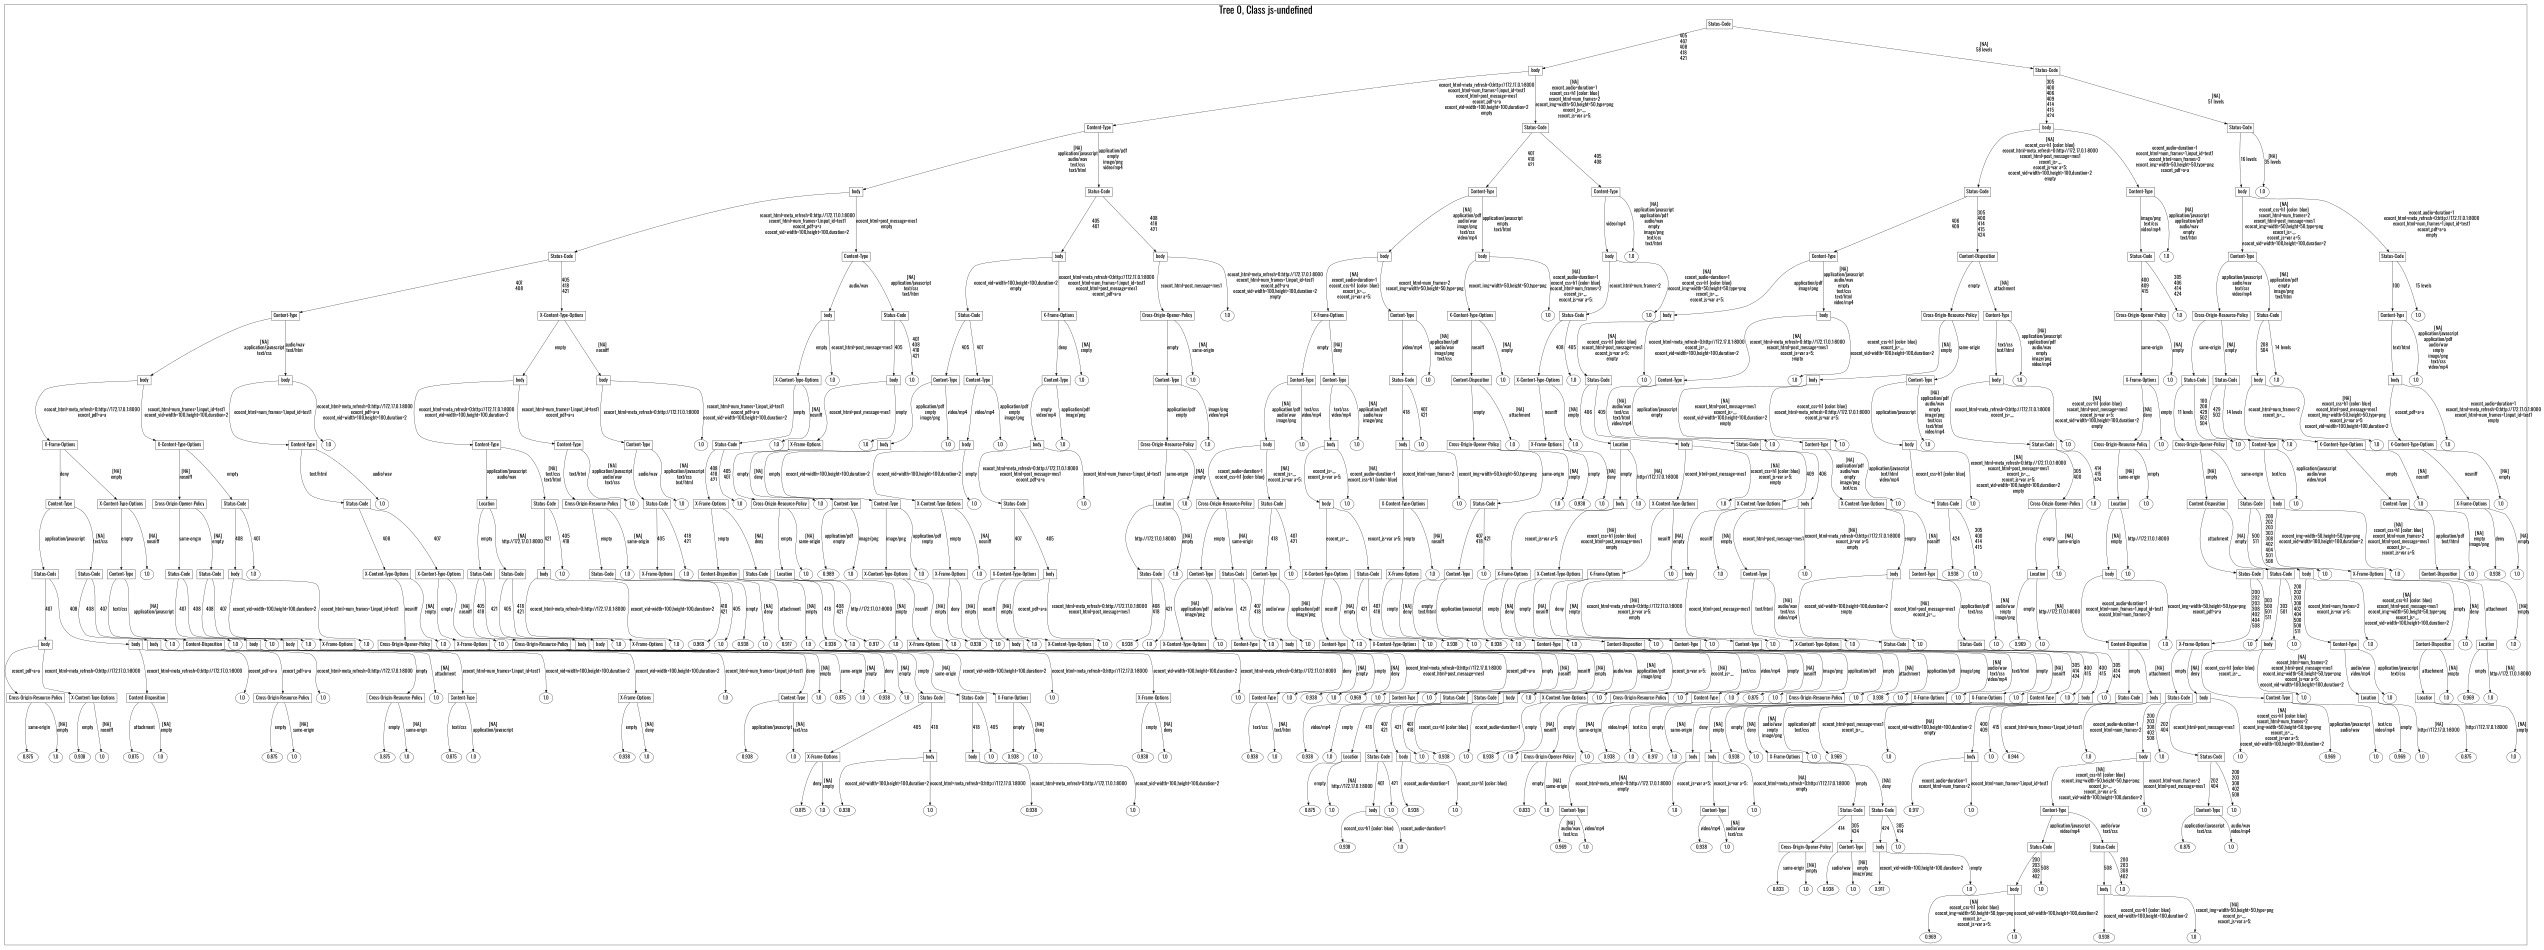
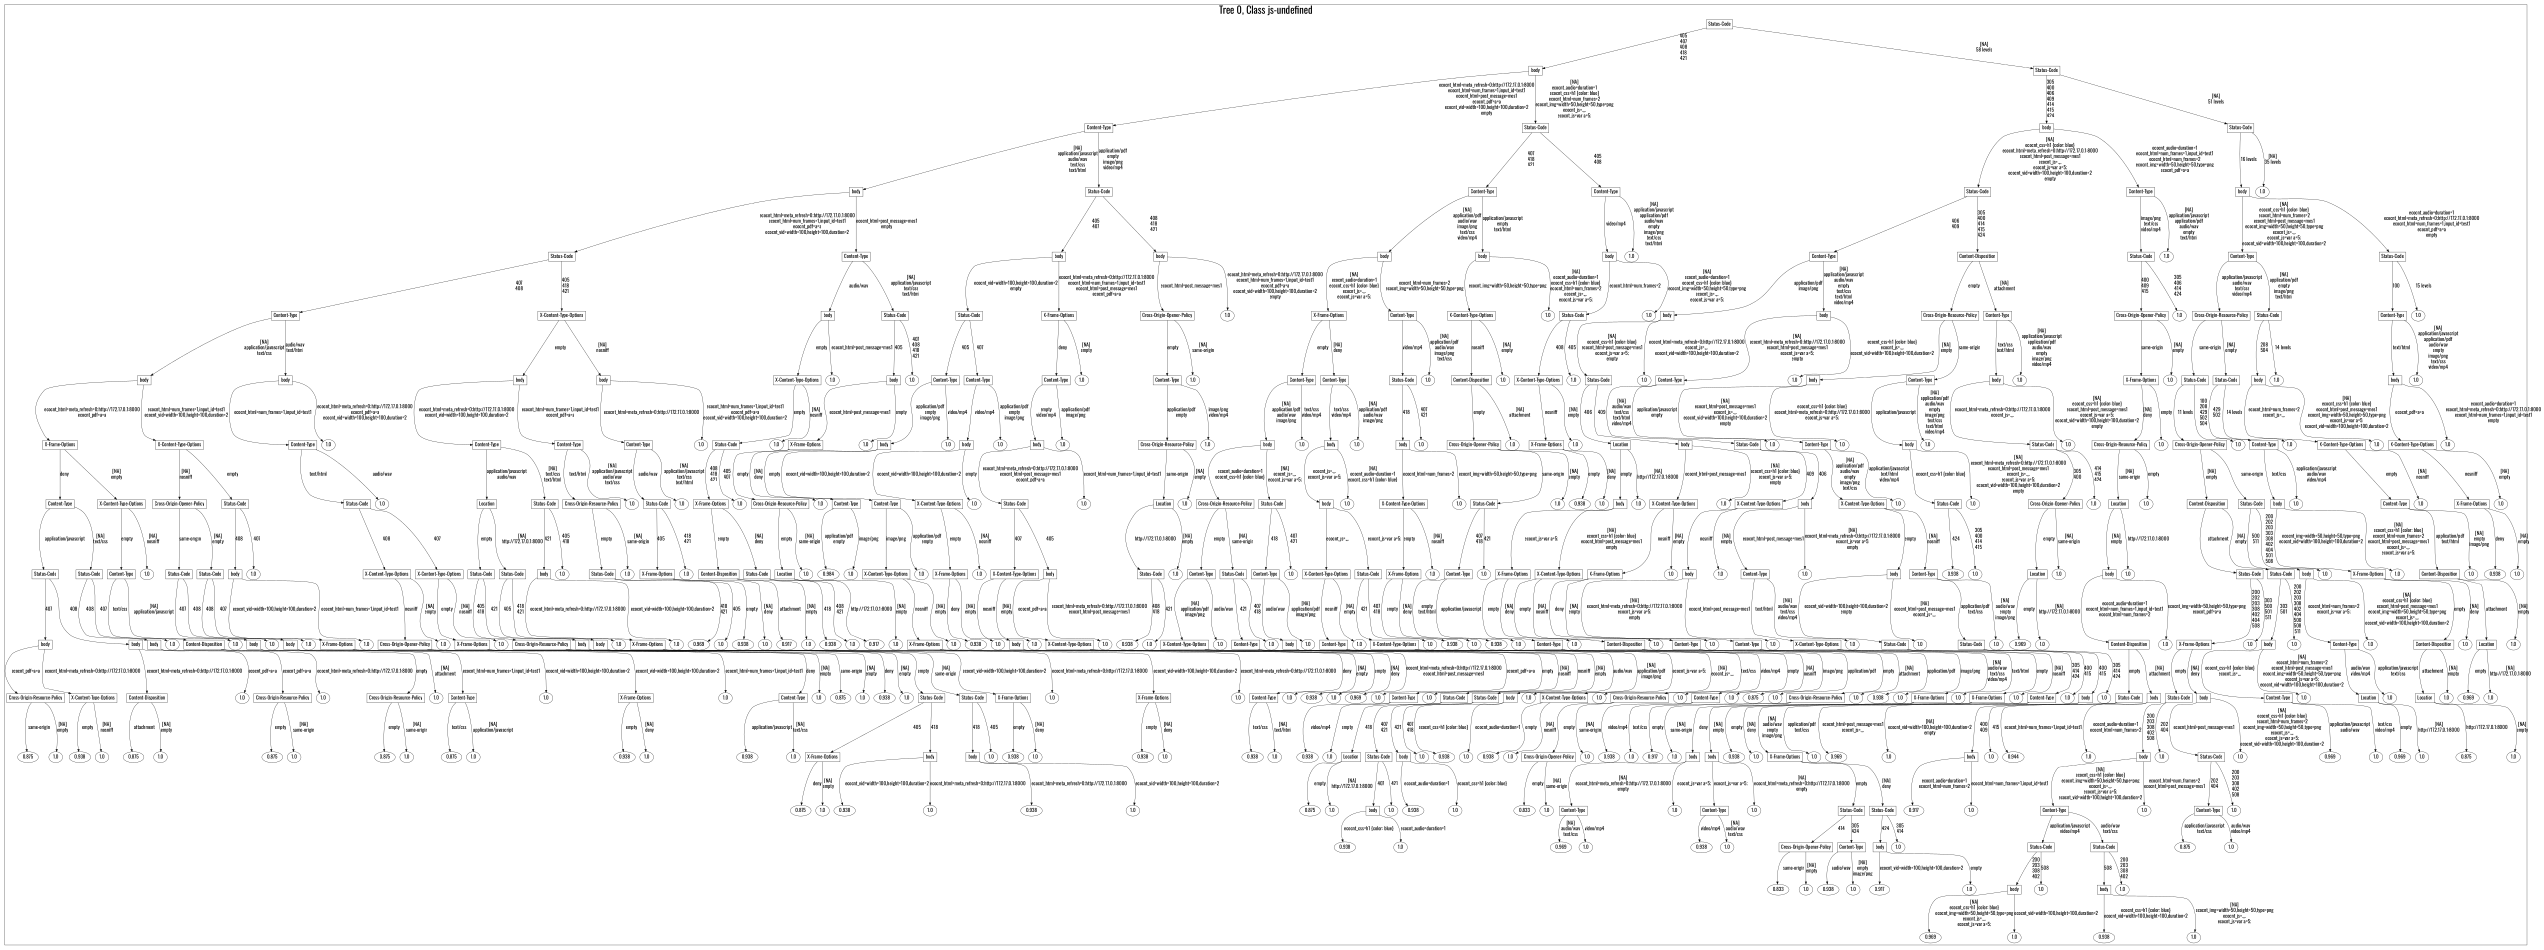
(828, 574) -> (828, 574)
